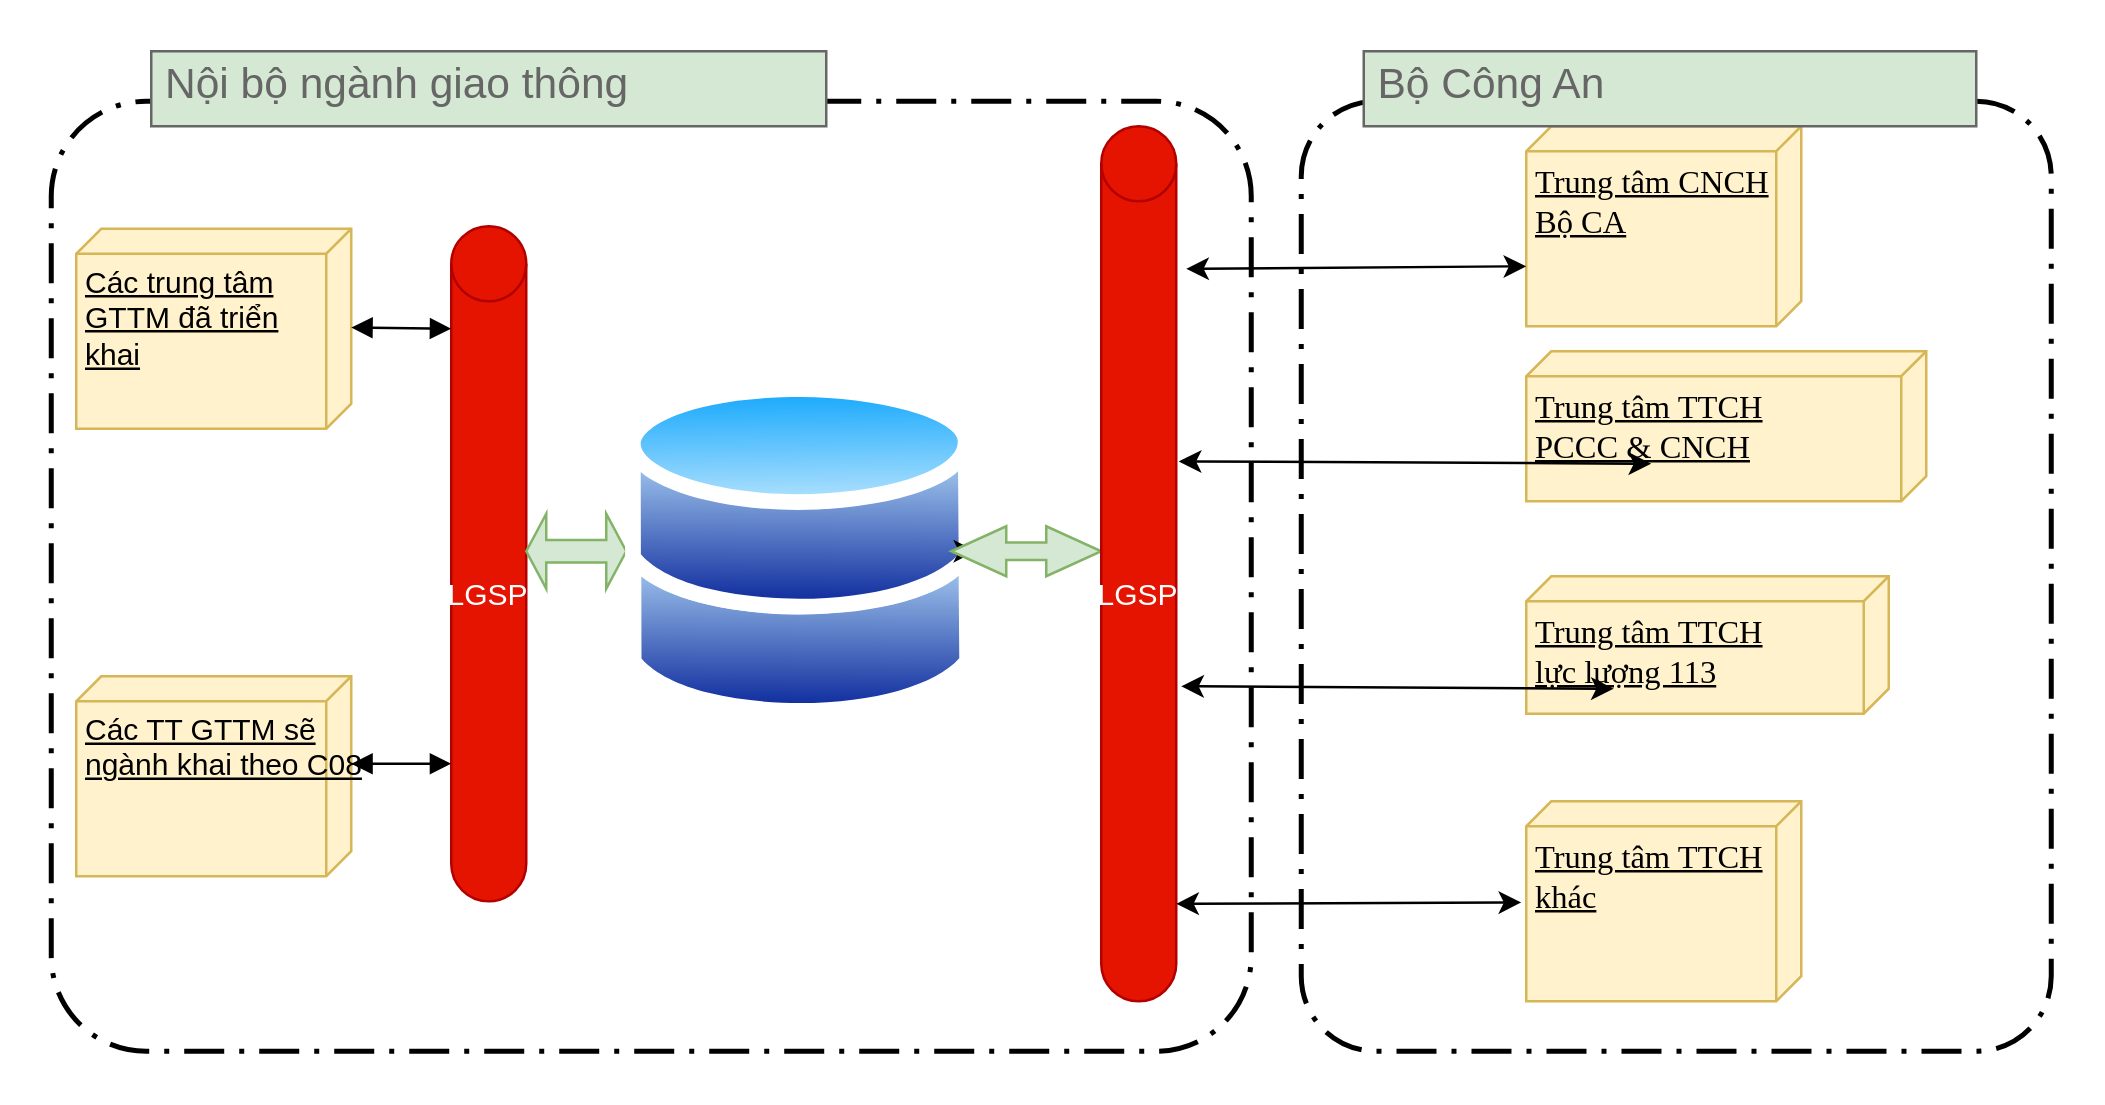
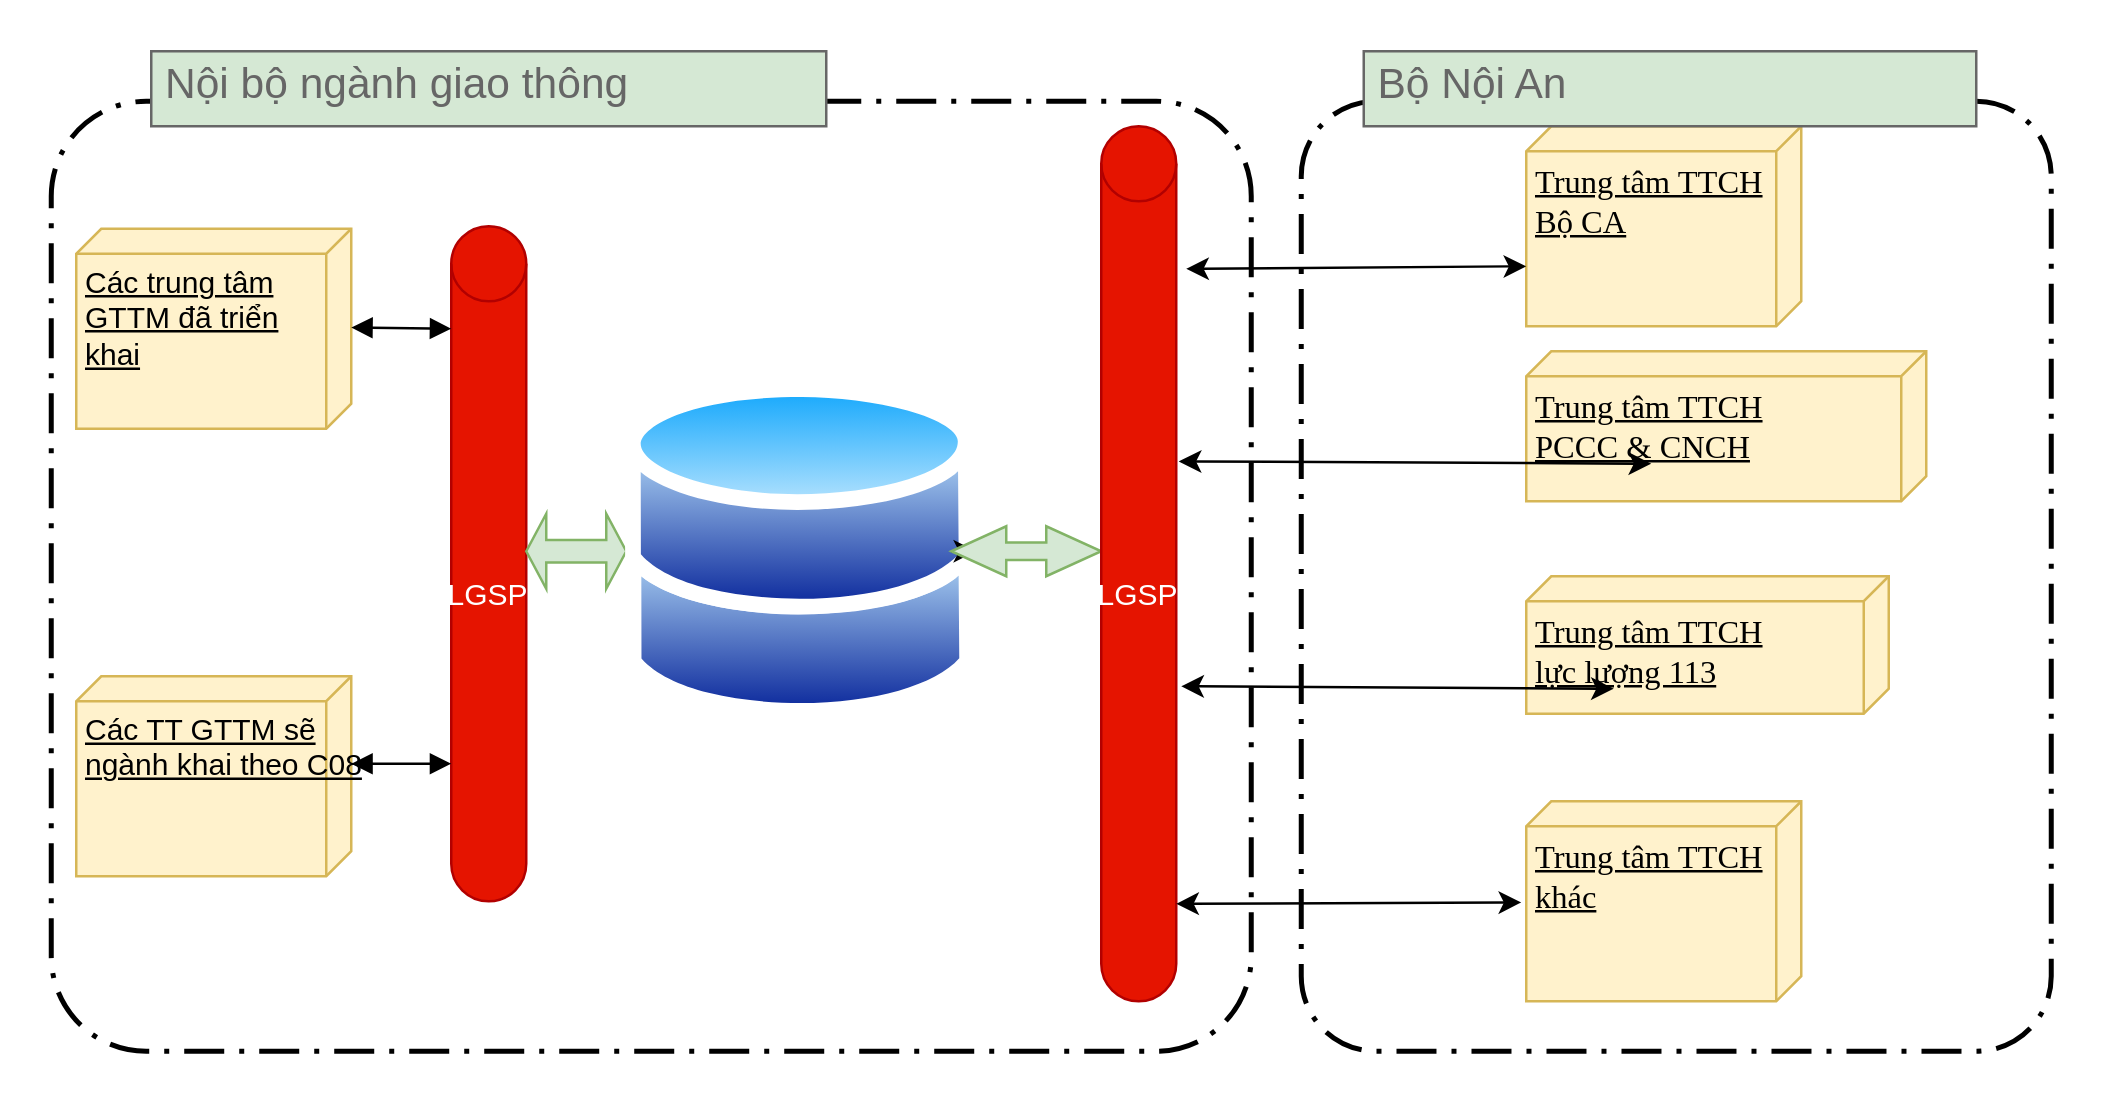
(1487, 86) -> (1469, 86)
(1655, 203) -> (1655, 203)
